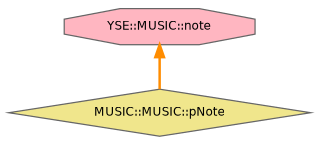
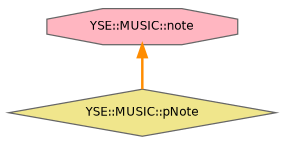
(160, 113) -> (142, 113)
